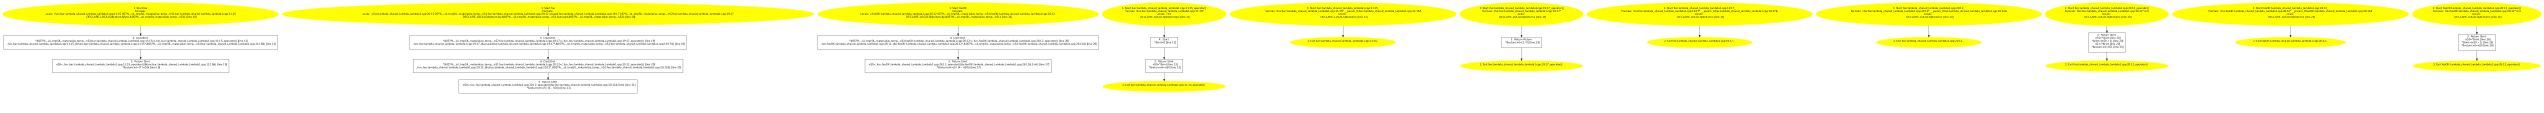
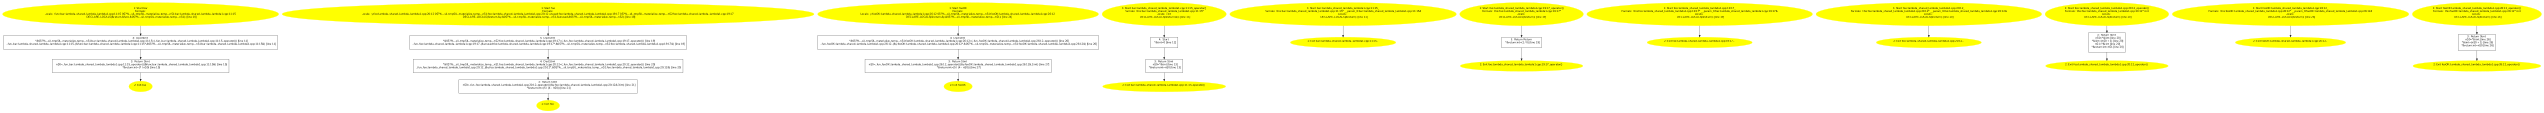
none -> (141, 86)
none -> (958, 86)
none -> (548, 106)
